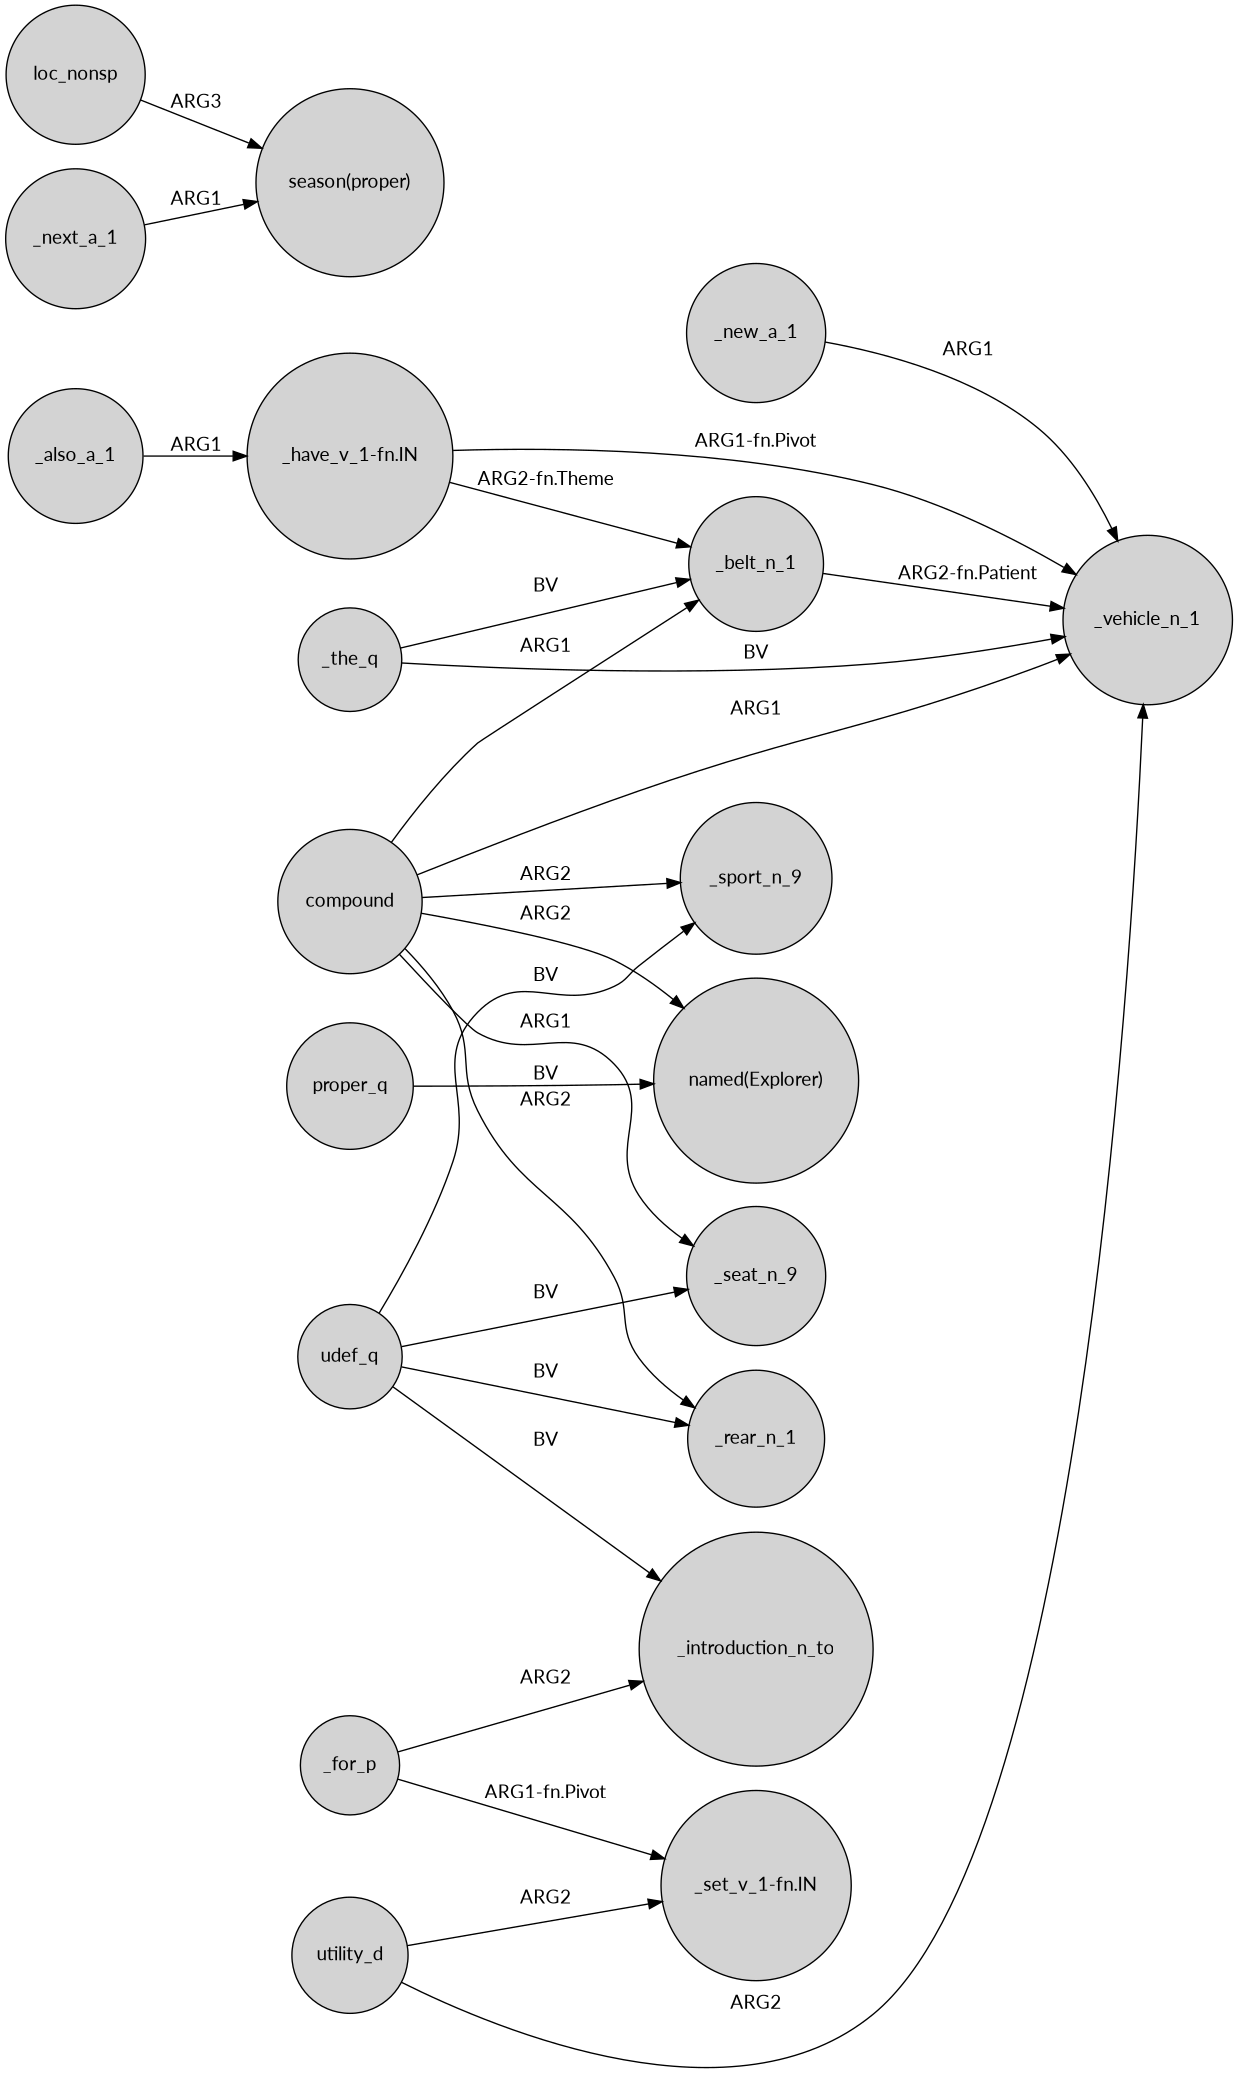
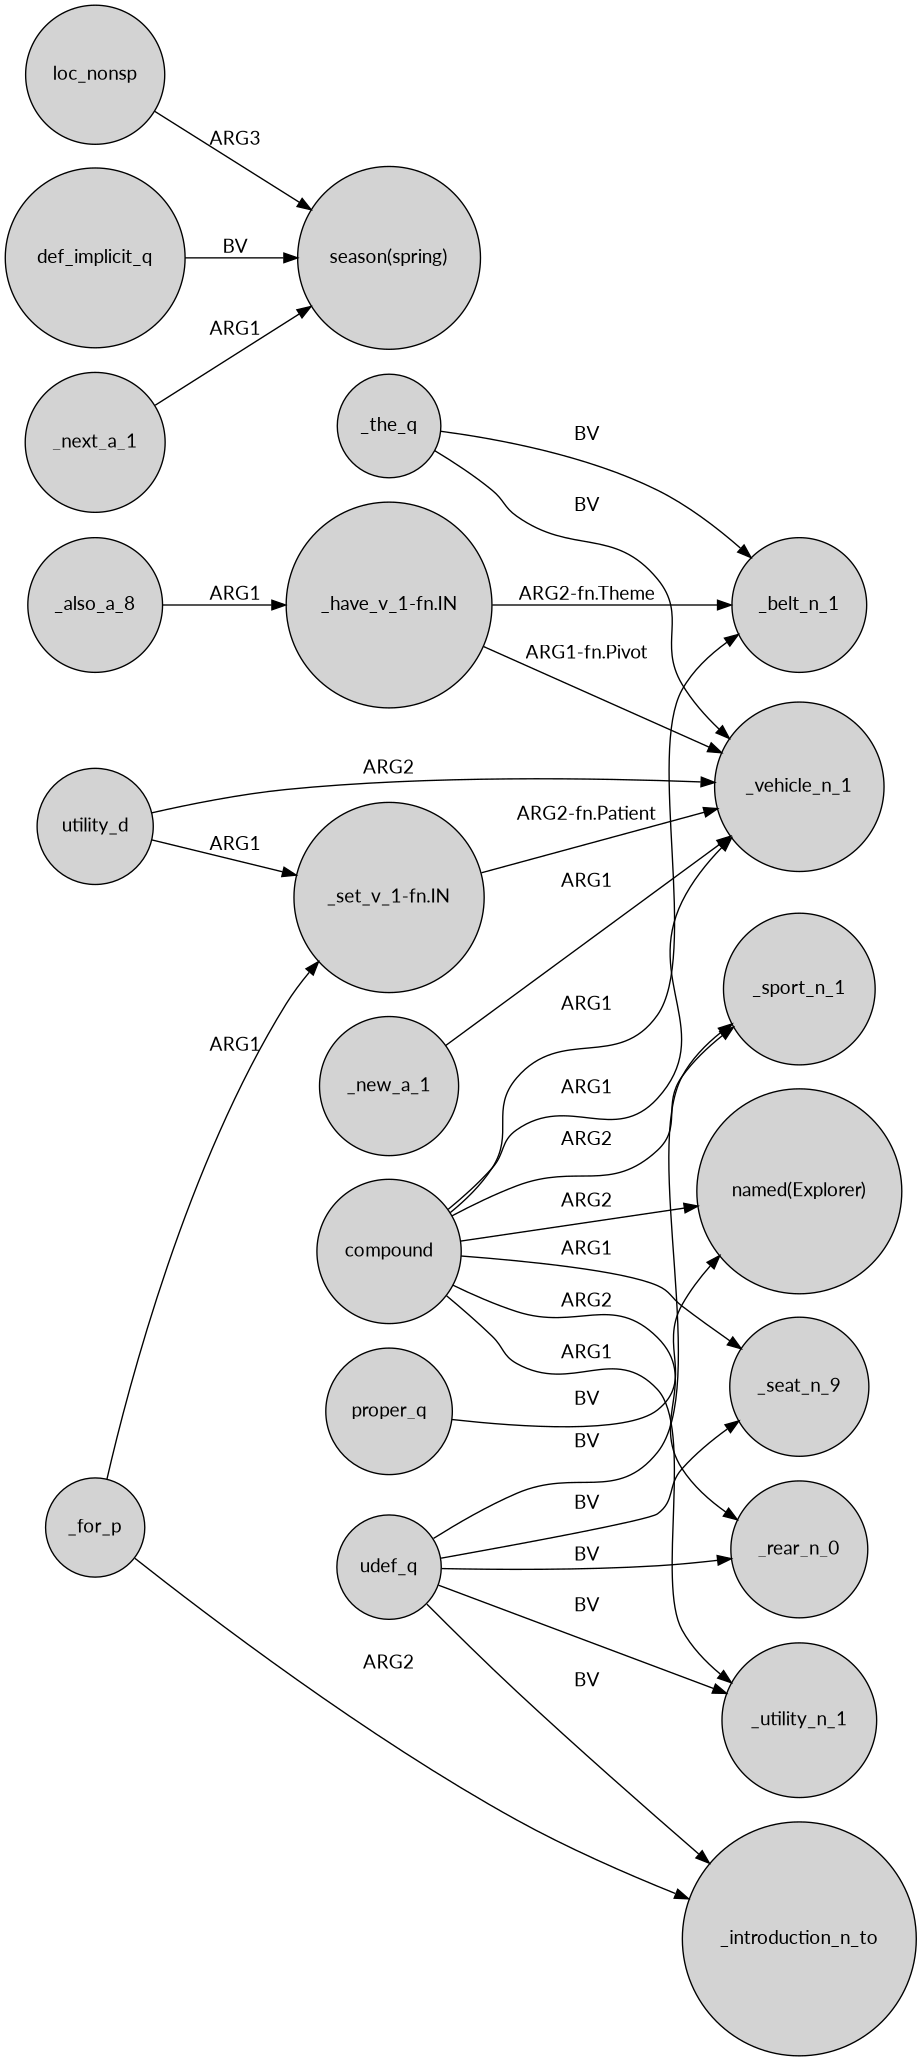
(350, 183) -> (389, 258)
none -> (95, 258)
(76, 456) -> (95, 605)
(937, 590) -> (593, 843)
(756, 878) -> (799, 989)
(756, 1439) -> (799, 1549)
none -> (799, 1720)
(546, 1793) -> (235, 1046)
(546, 1899) -> (235, 845)
